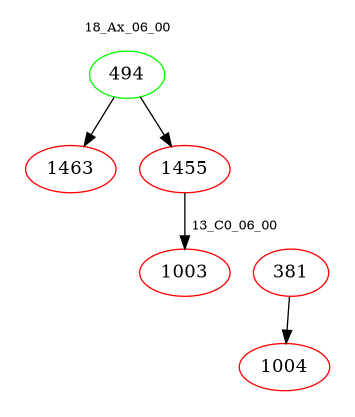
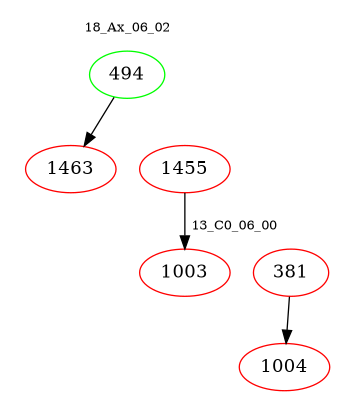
(128, 28) -> (128, 28)
(152, 116) -> none
